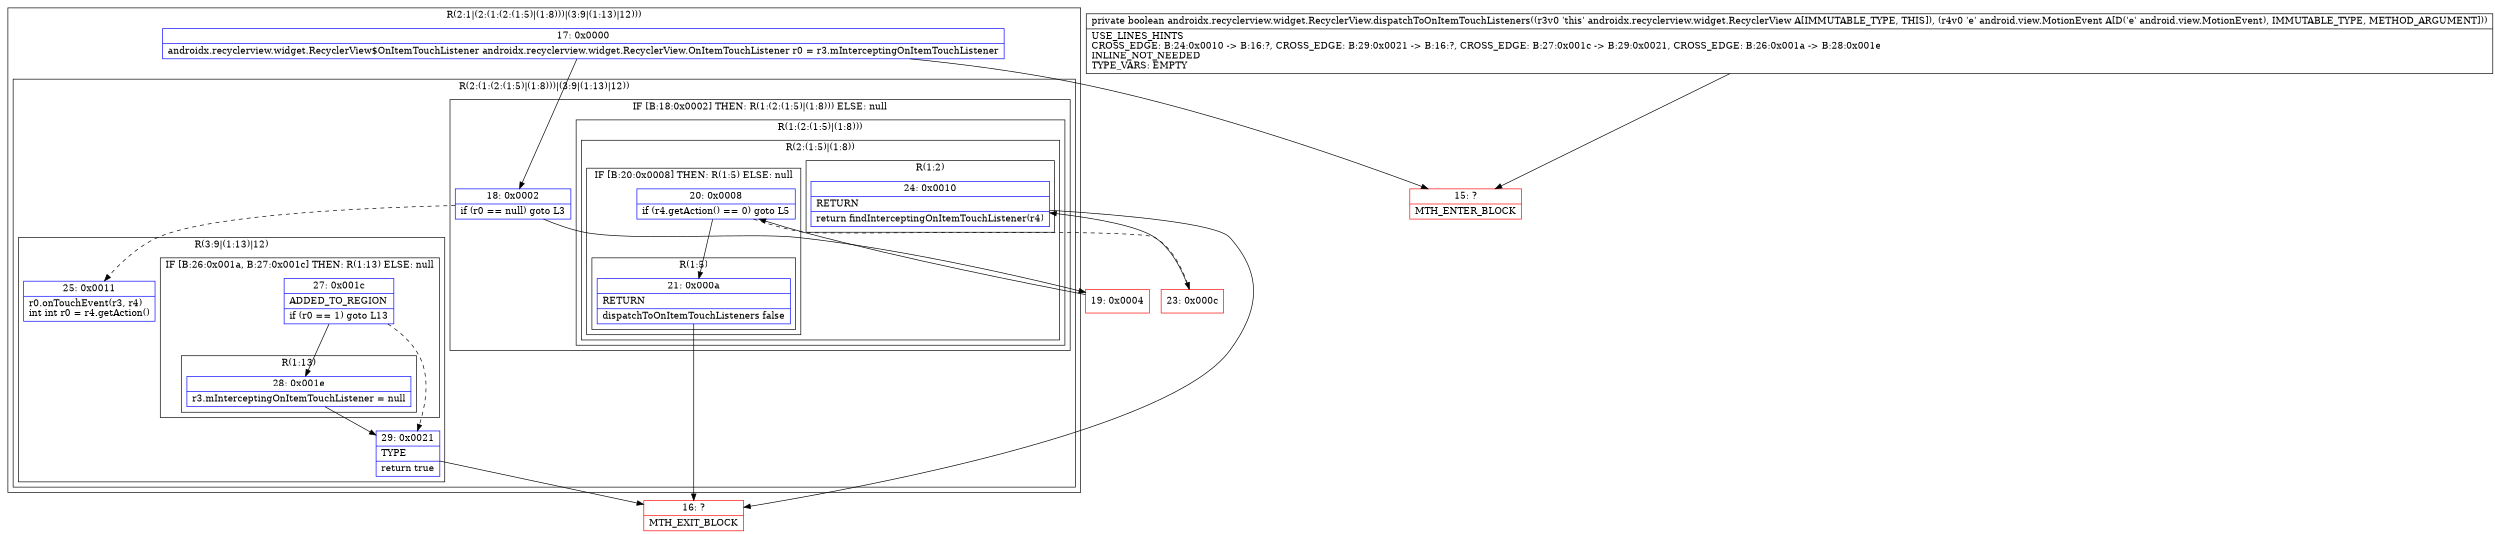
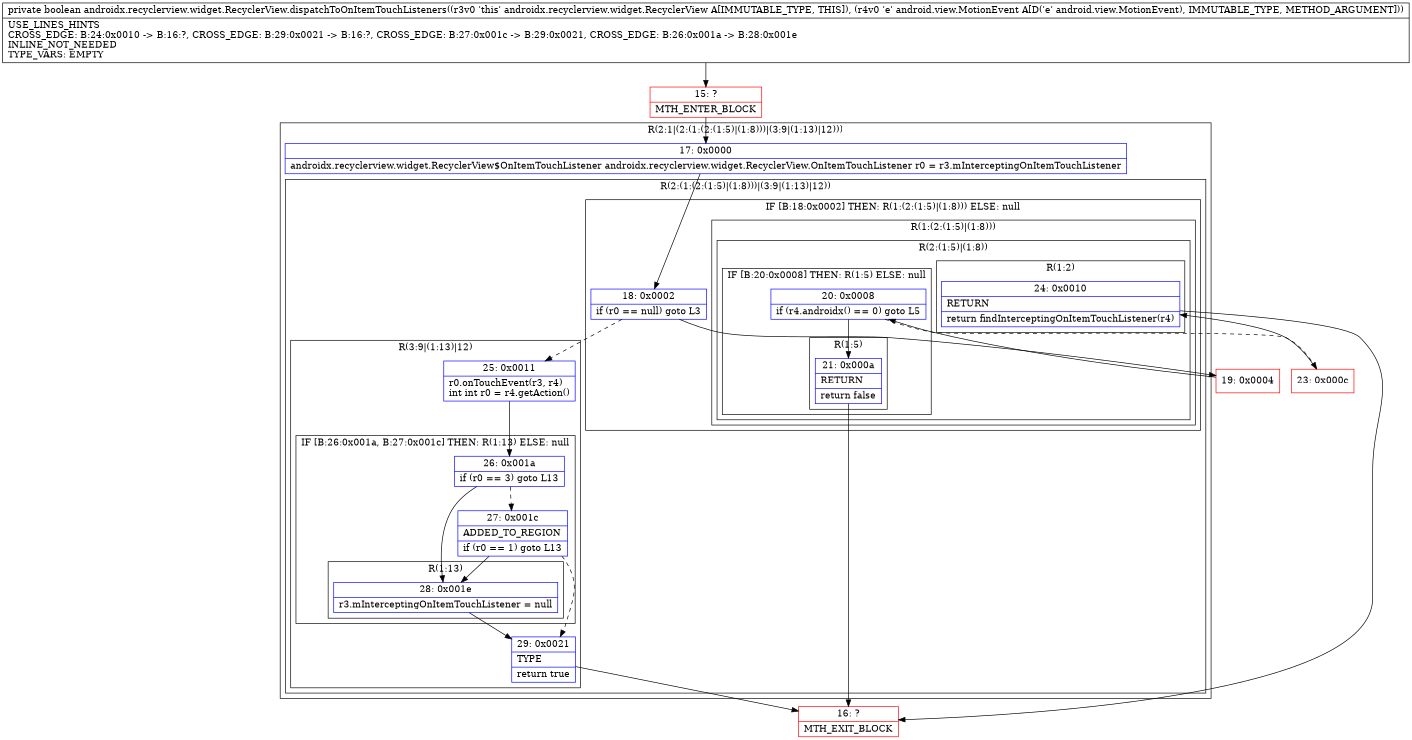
(1170, 105) -> (706, 127)
(716, 211) -> (848, 311)
(694, 316) -> (848, 396)
none -> (509, 471)
